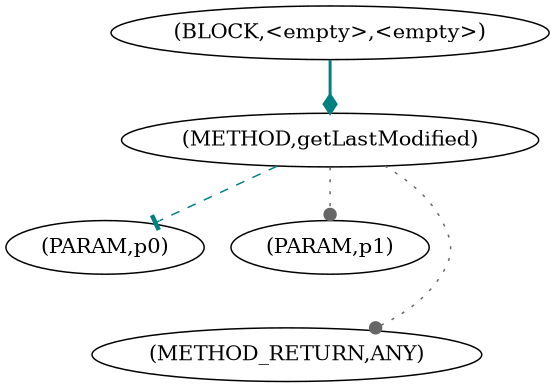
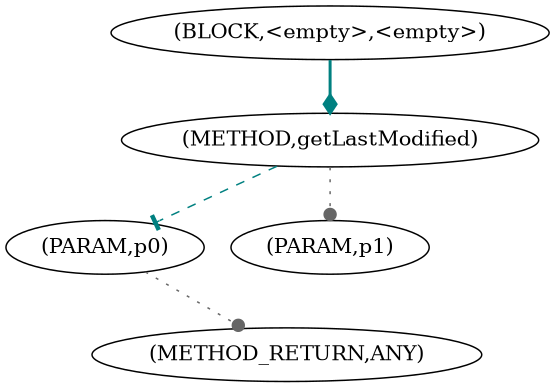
(451, 248) -> (189, 297)
